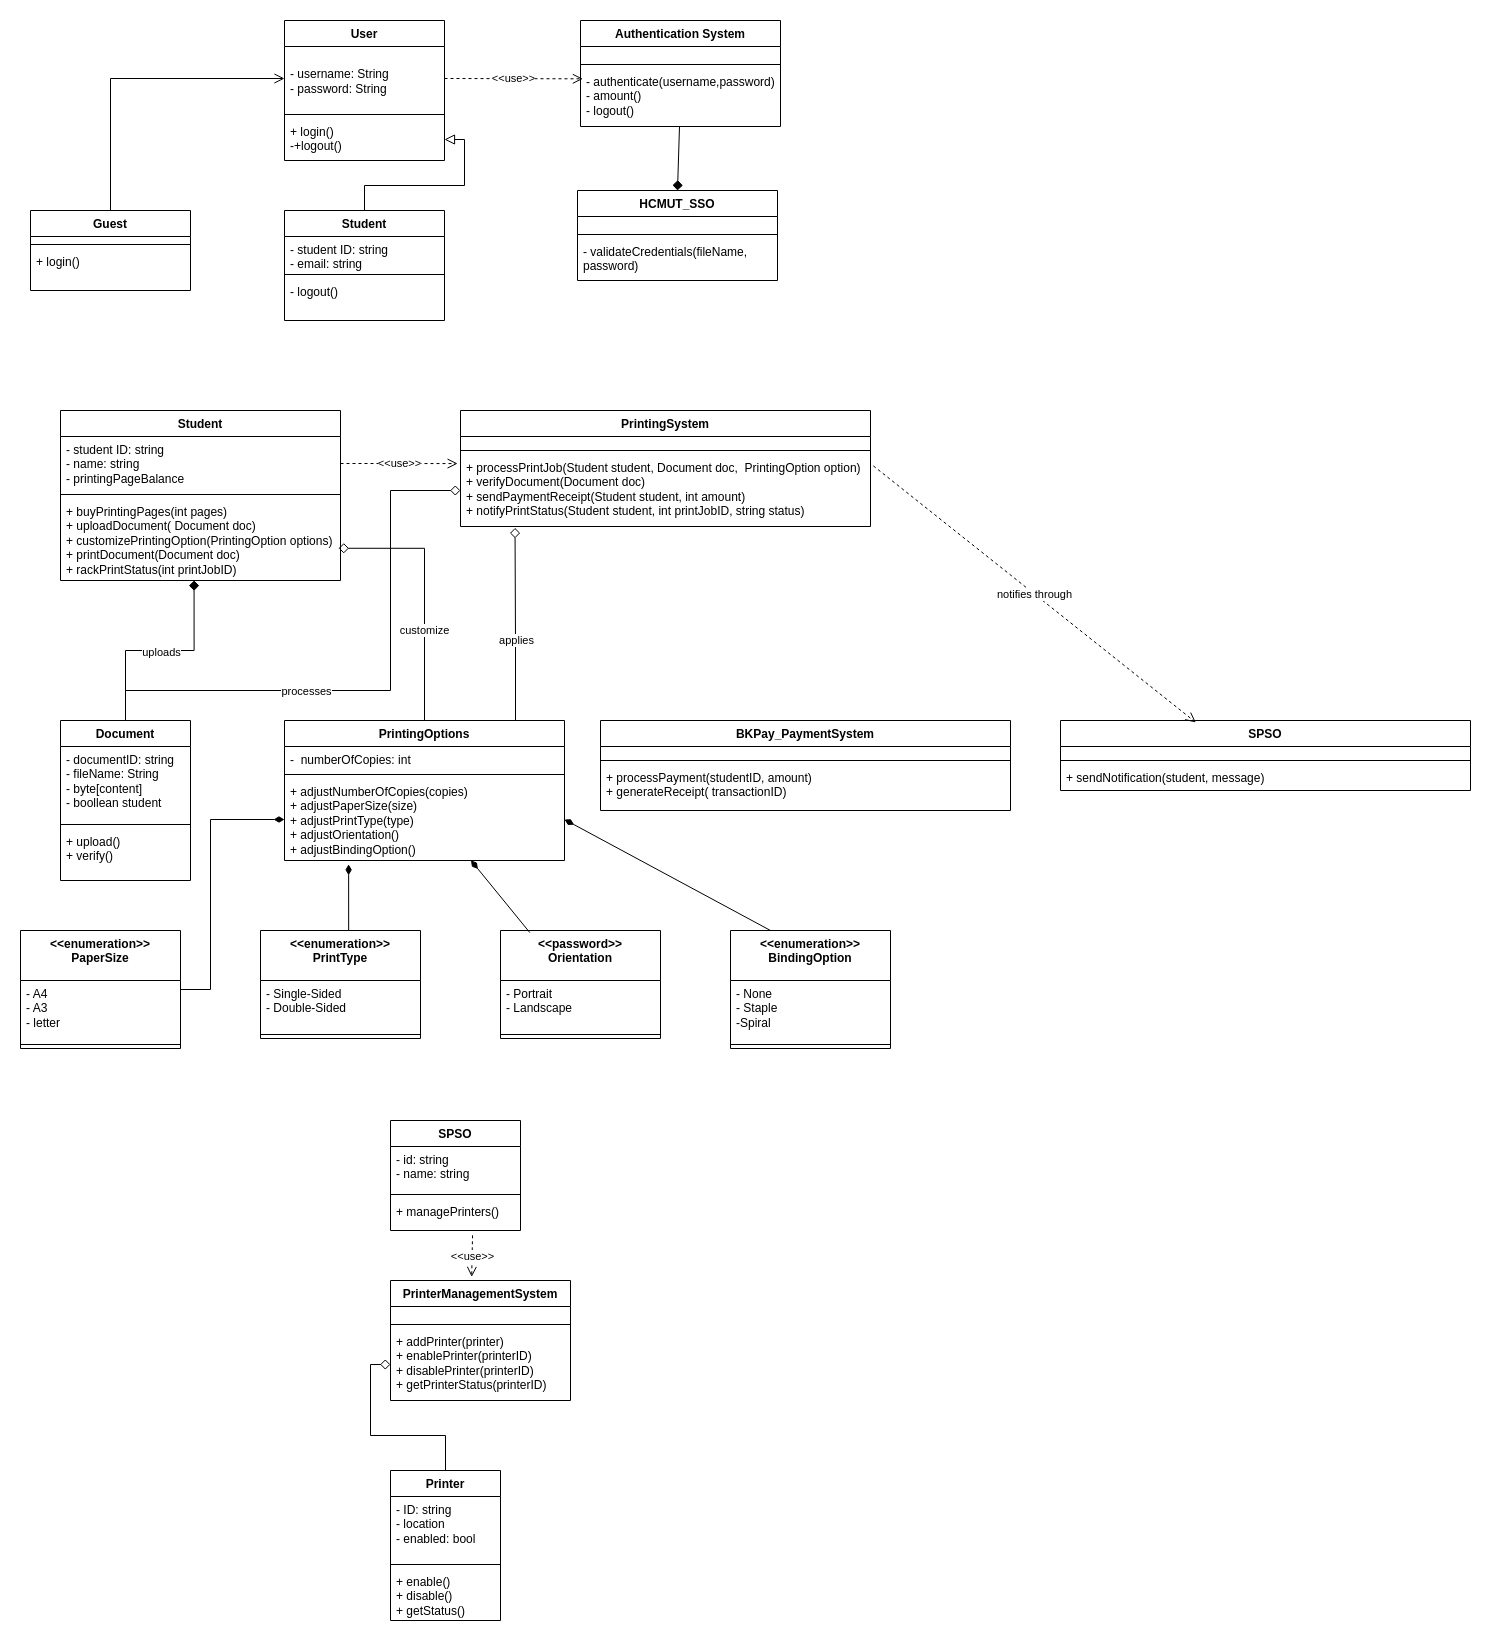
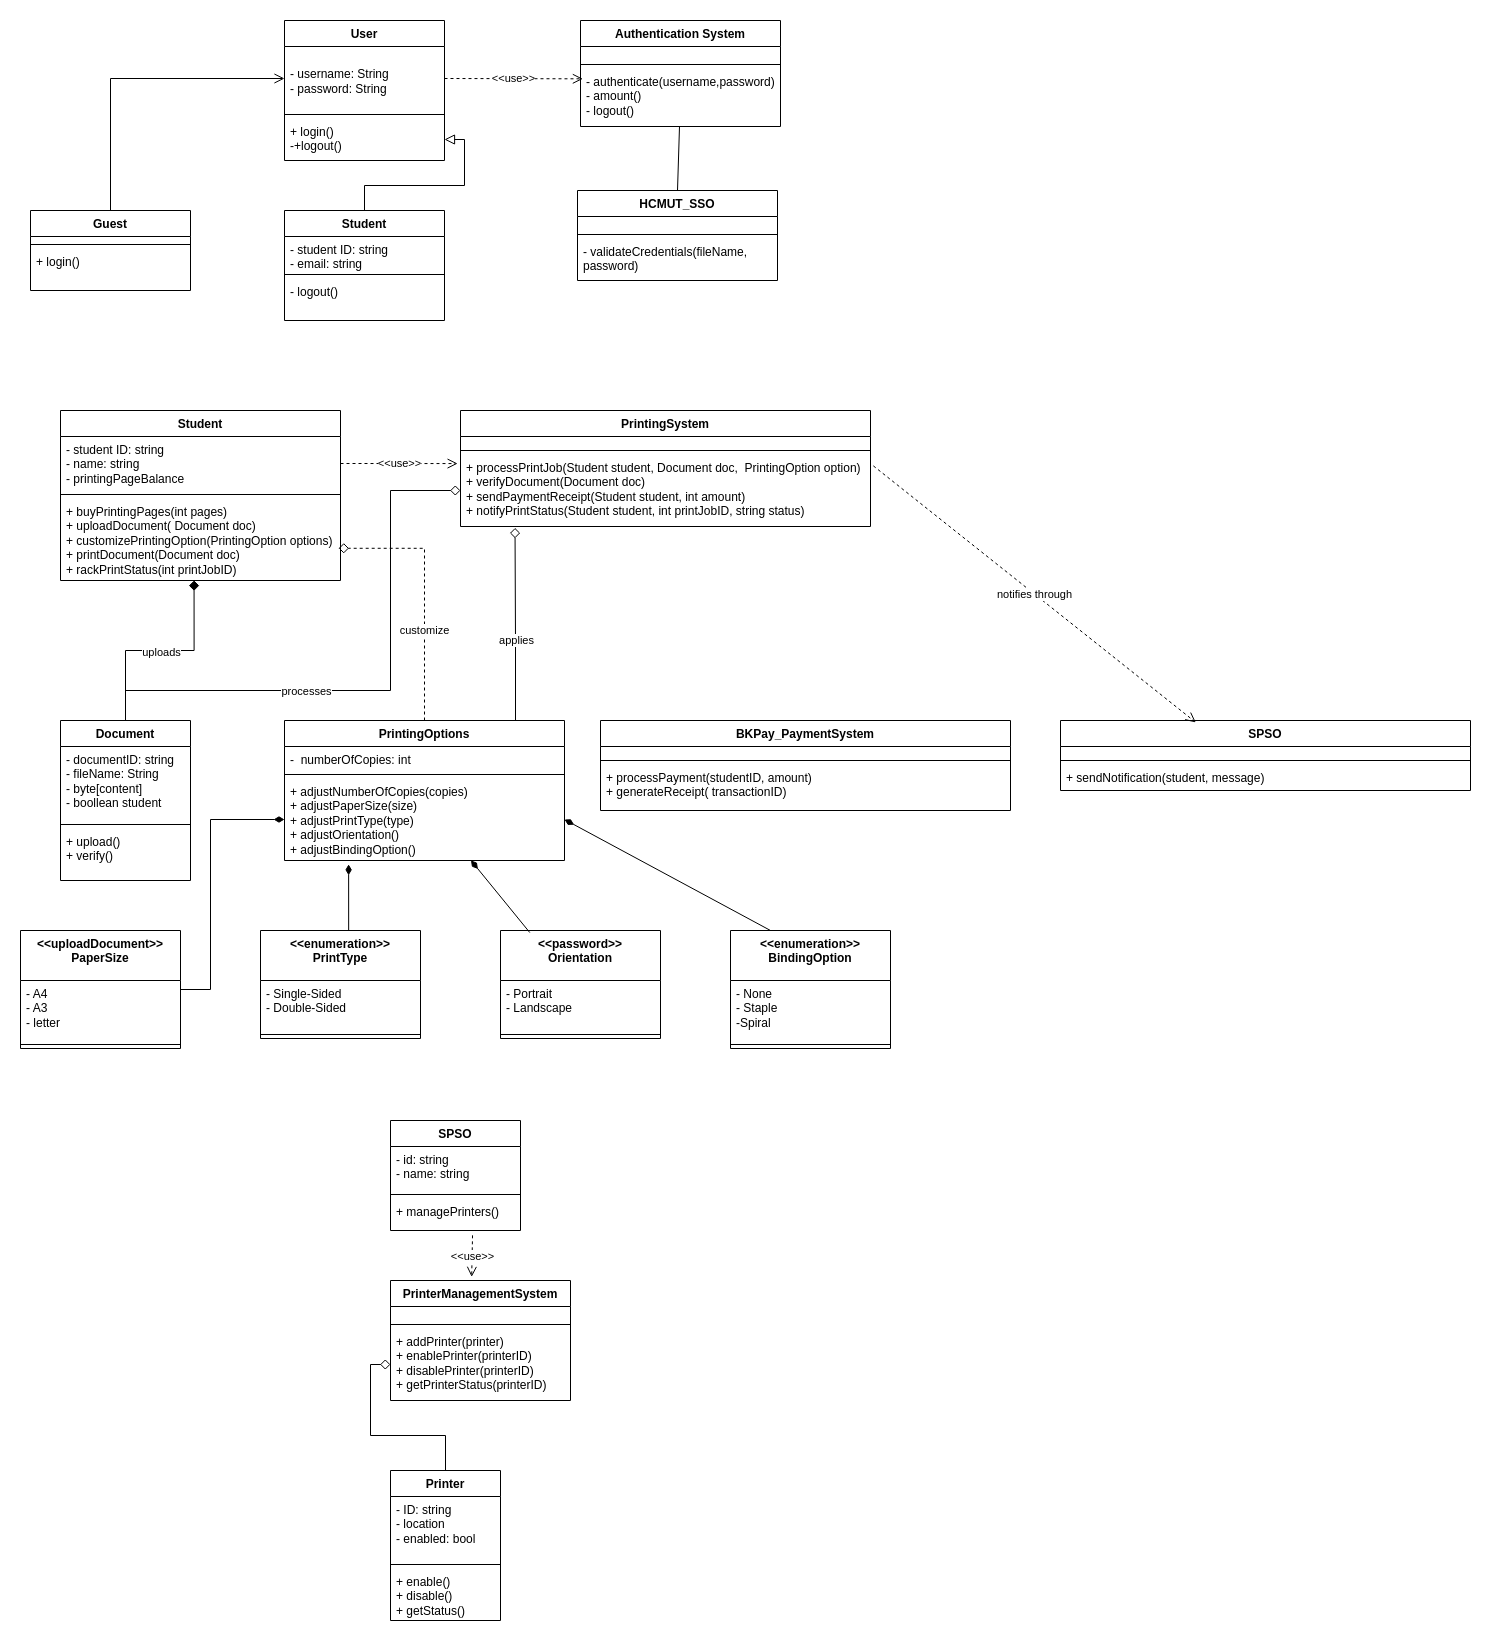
(678, 180) -> (678, 184)
(425, 548) -> (425, 548)
(101, 952) -> (101, 952)
